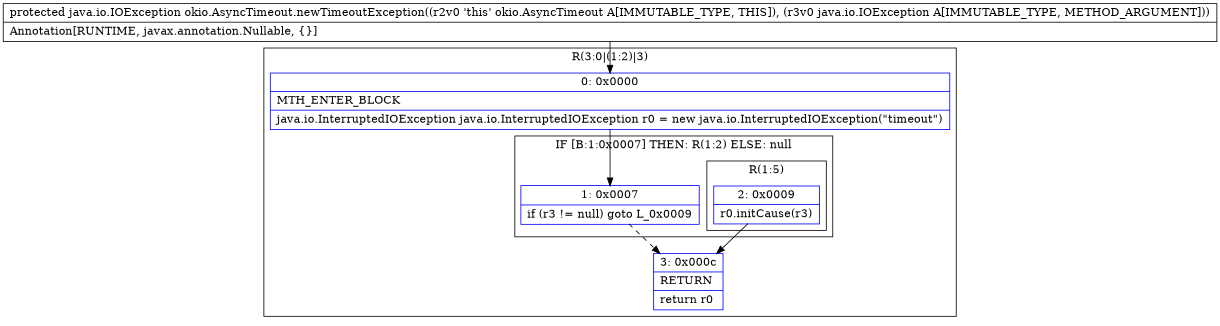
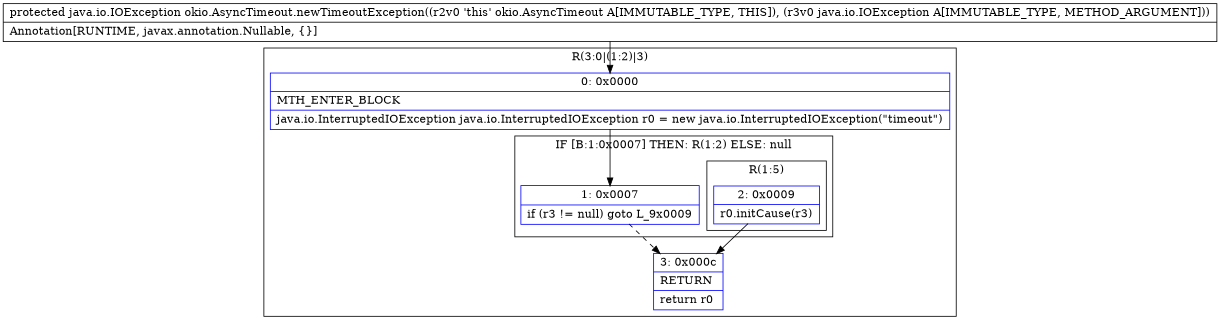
(610, 214) -> (610, 214)
